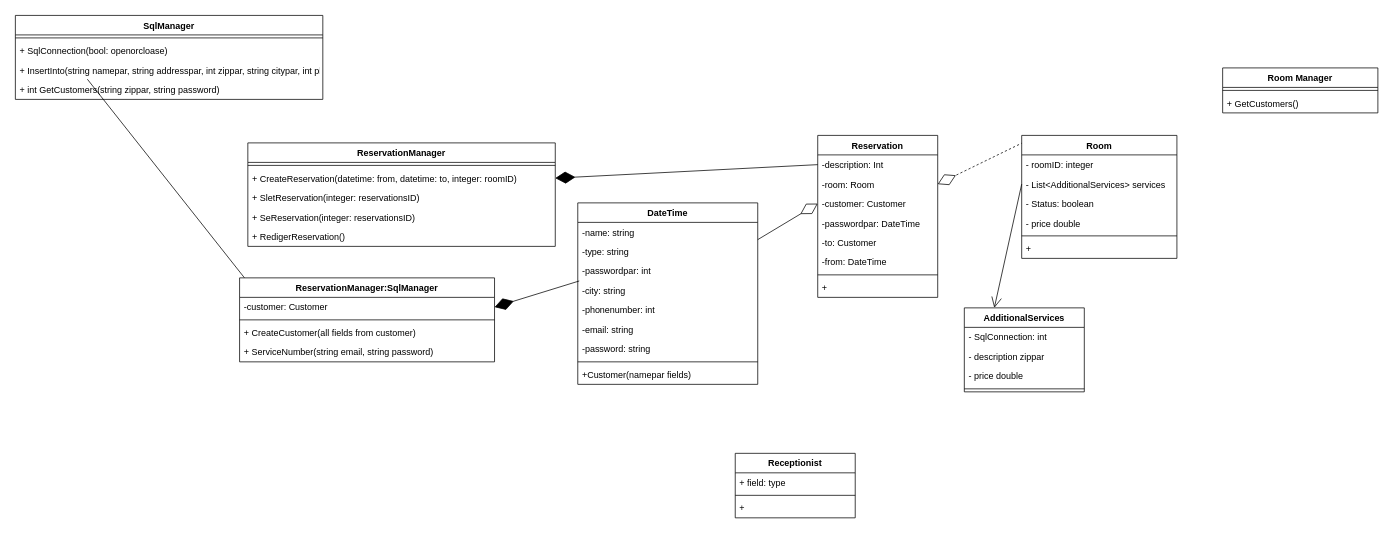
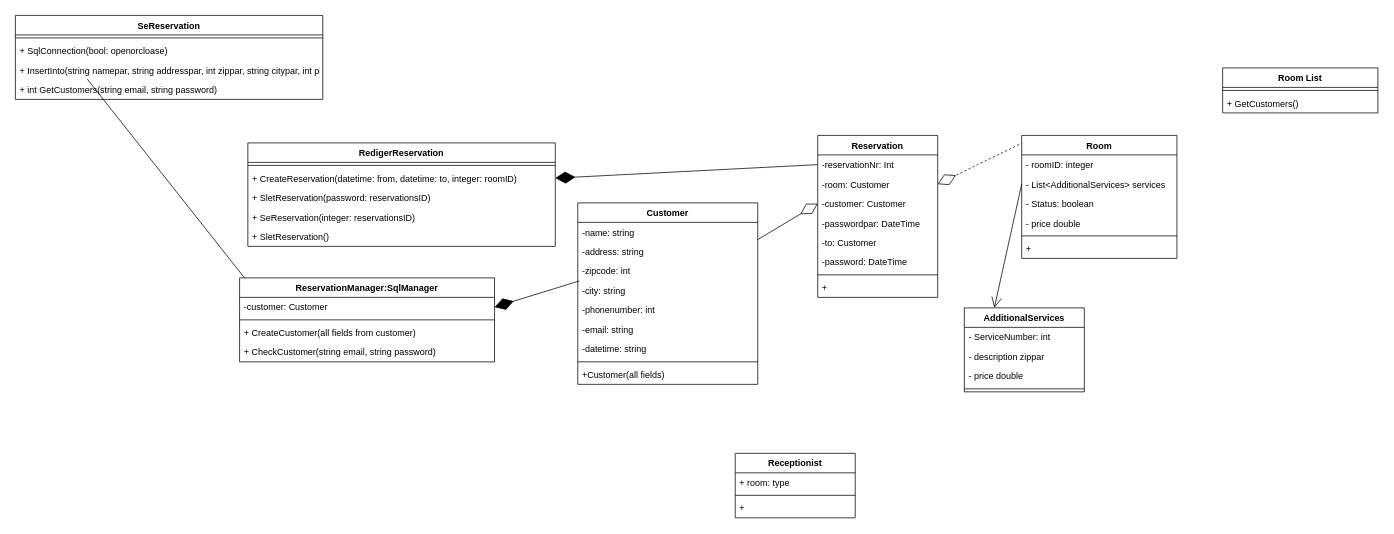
(169, 26) -> (169, 26)
(1300, 78) -> (1300, 78)
(134, 90) -> (130, 90)
(401, 153) -> (401, 153)
(860, 165) -> (866, 165)
(847, 185) -> (857, 185)
(350, 198) -> (353, 198)
(668, 213) -> (668, 213)
(304, 237) -> (296, 237)
(611, 252) -> (619, 252)
(856, 263) -> (866, 263)
(621, 272) -> (610, 272)
(1012, 338) -> (1013, 338)
(621, 350) -> (620, 350)
(348, 353) -> (349, 353)
(641, 375) -> (629, 375)
(766, 483) -> (766, 483)
